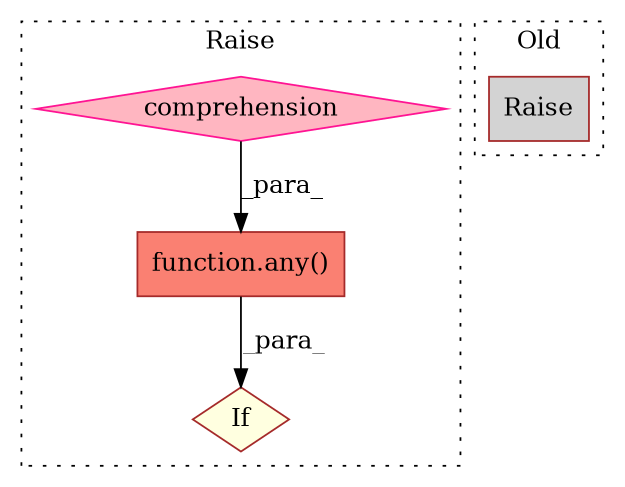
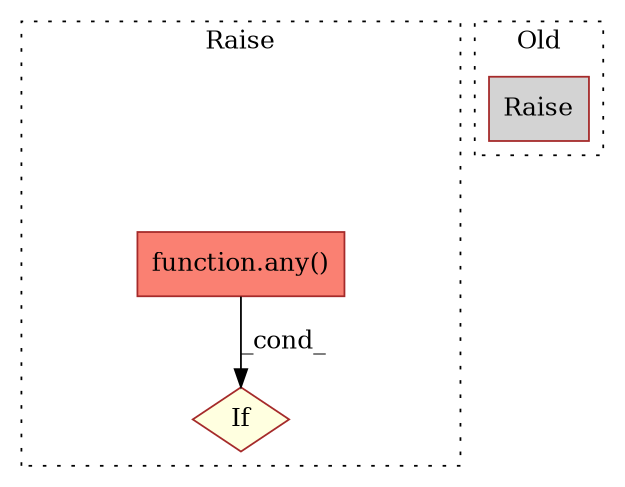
(241, 109) -> none
(284, 342) -> (284, 342)
